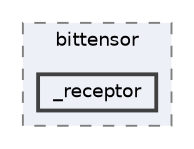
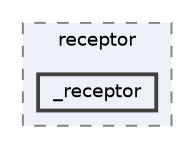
(97, 41) -> (97, 41)
